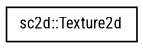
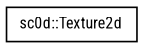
(72, 24) -> (72, 24)
